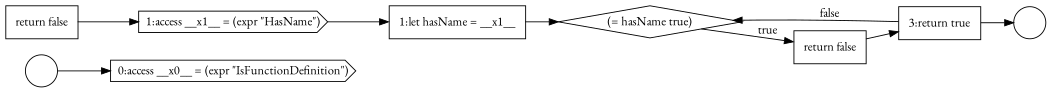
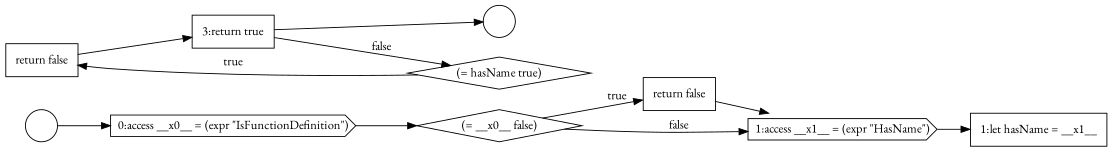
(537, 22) -> none
none -> (499, 126)
